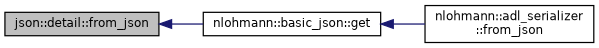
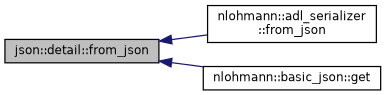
(409, 24) -> (189, 37)
